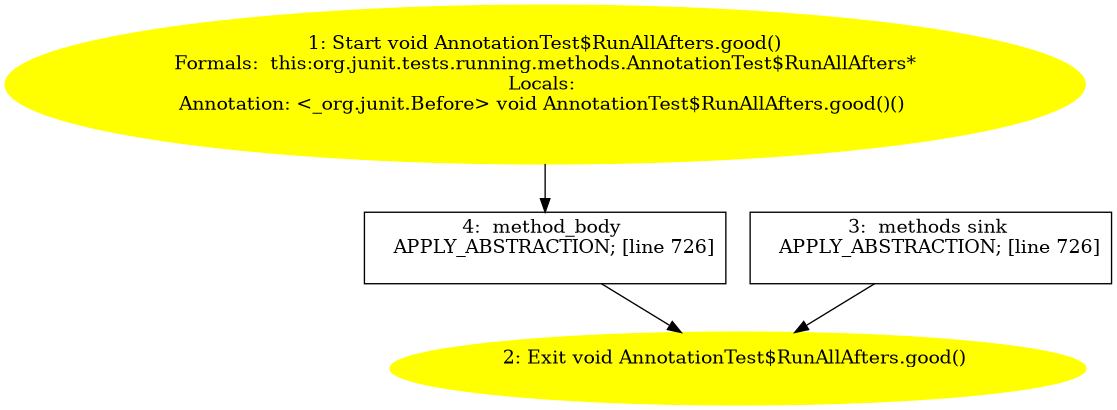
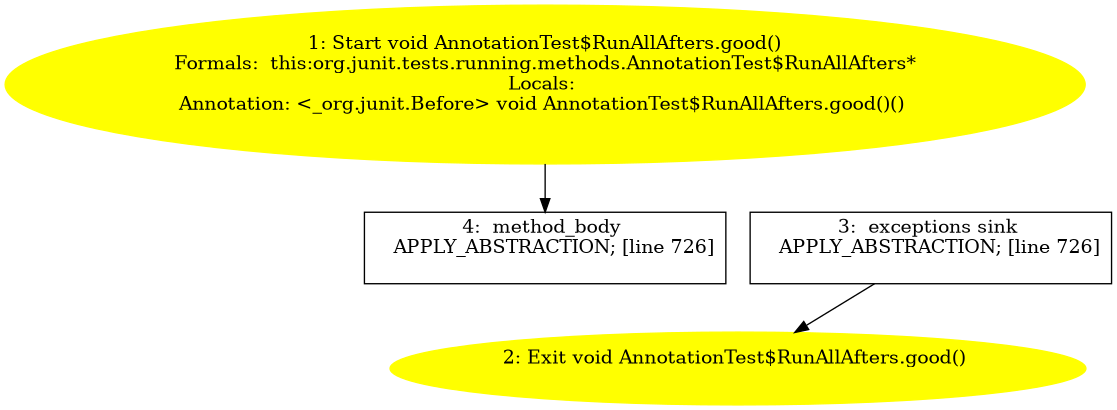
(931, 248) -> (931, 248)
(635, 304) -> none
